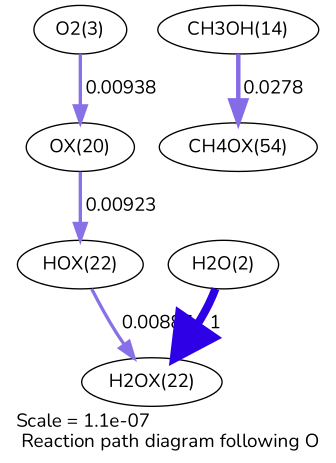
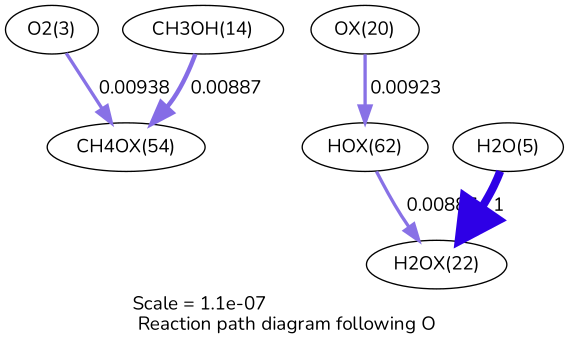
(80, 80) -> (84, 81)
(271, 88) -> (224, 88)
(80, 265) -> (365, 147)
(223, 265) -> (508, 147)
